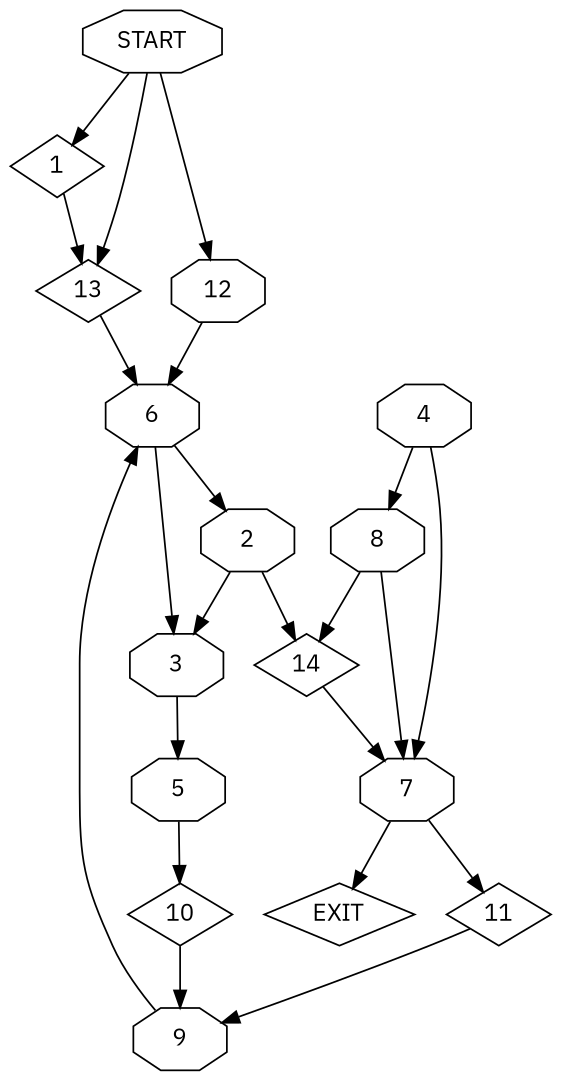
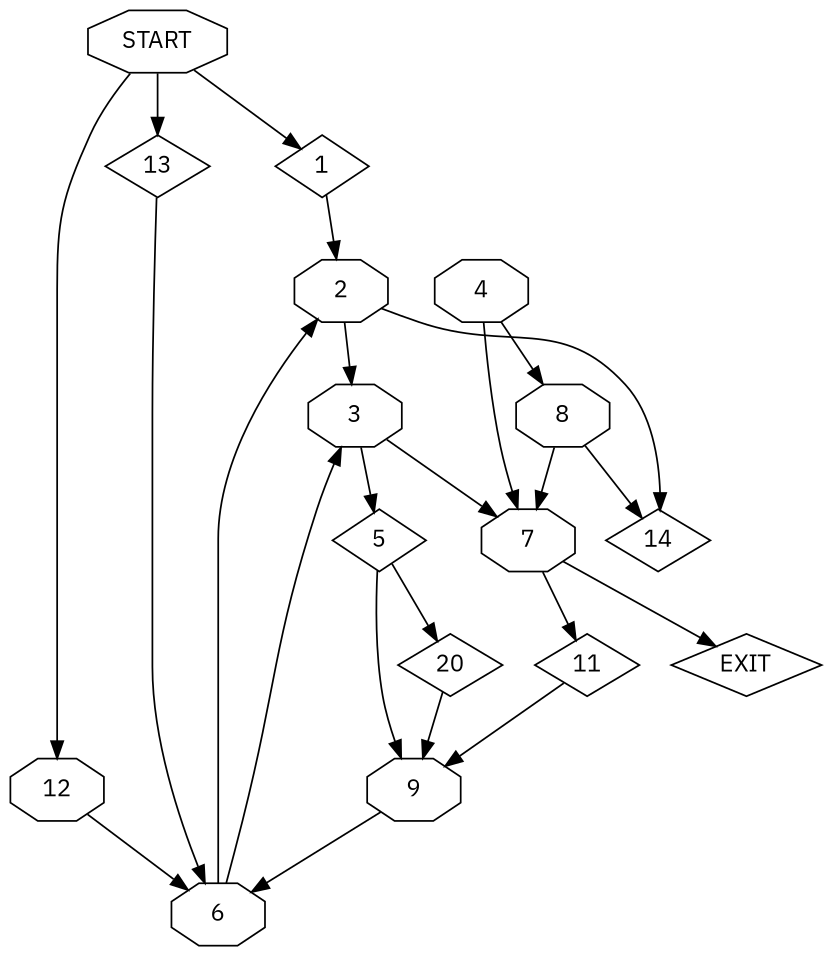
(71, 220) -> (330, 218)
none -> (378, 657)
(348, 717) -> (434, 473)
(178, 790) -> (379, 540)
(180, 914) -> (450, 665)
